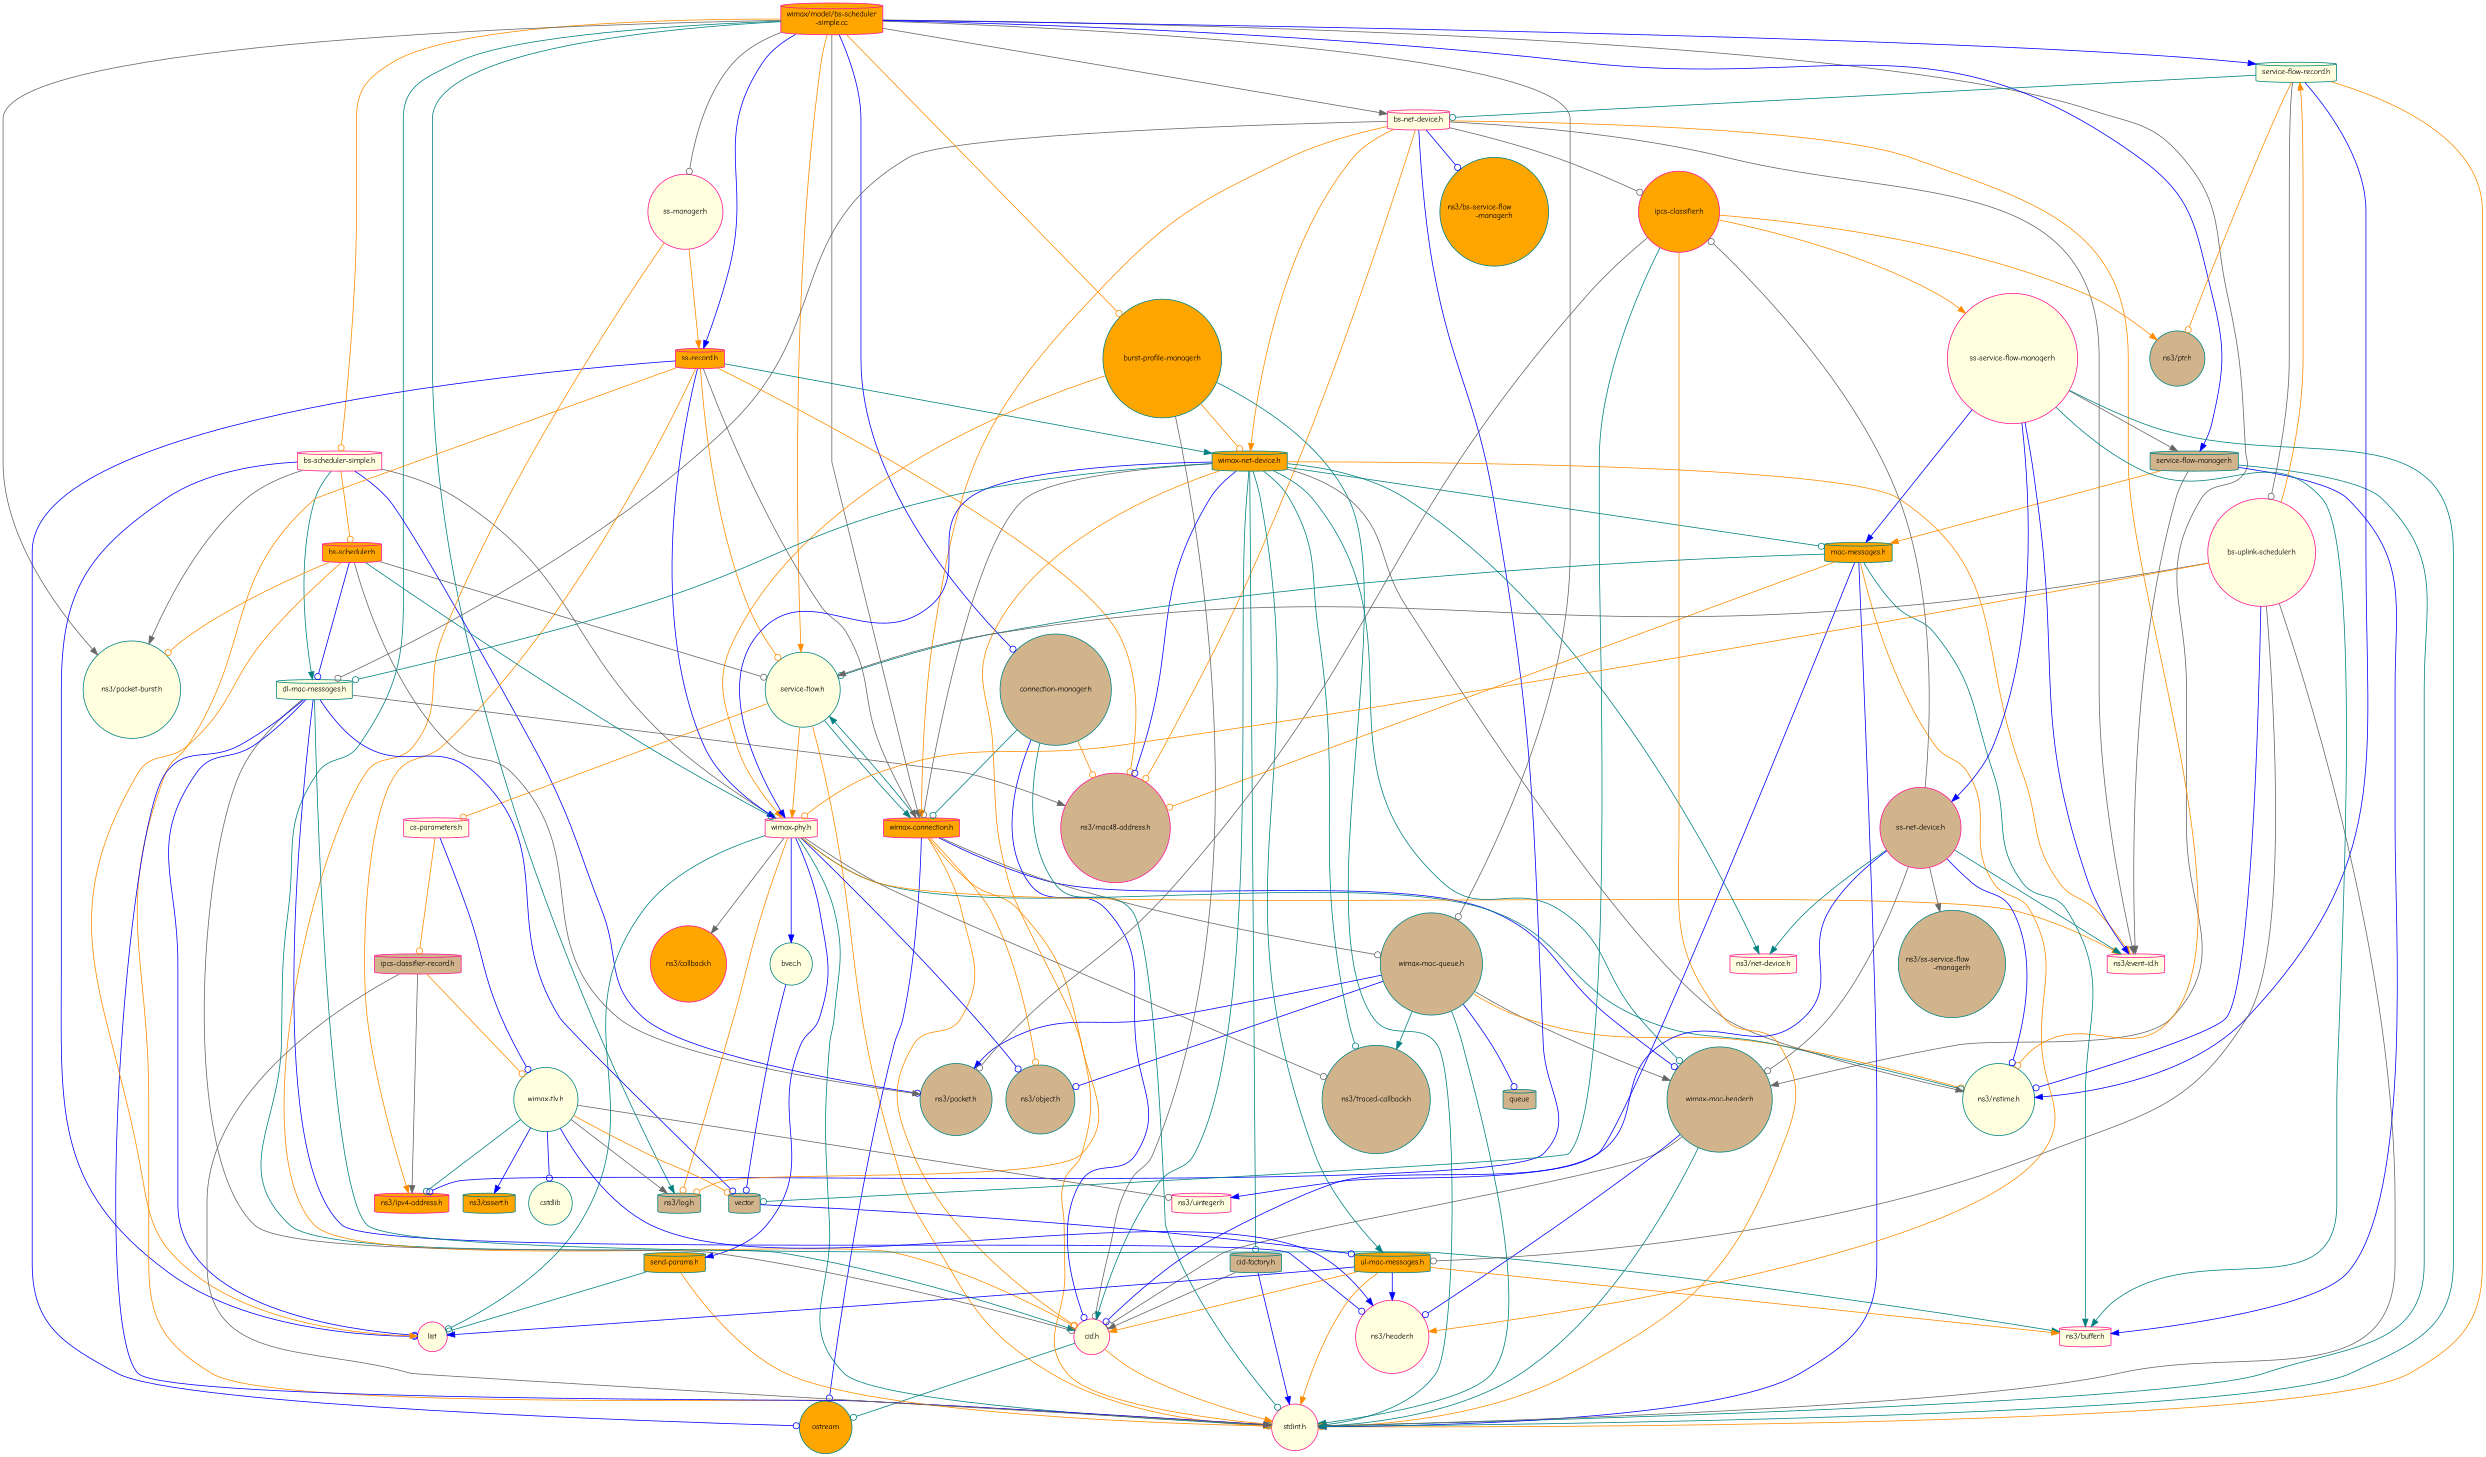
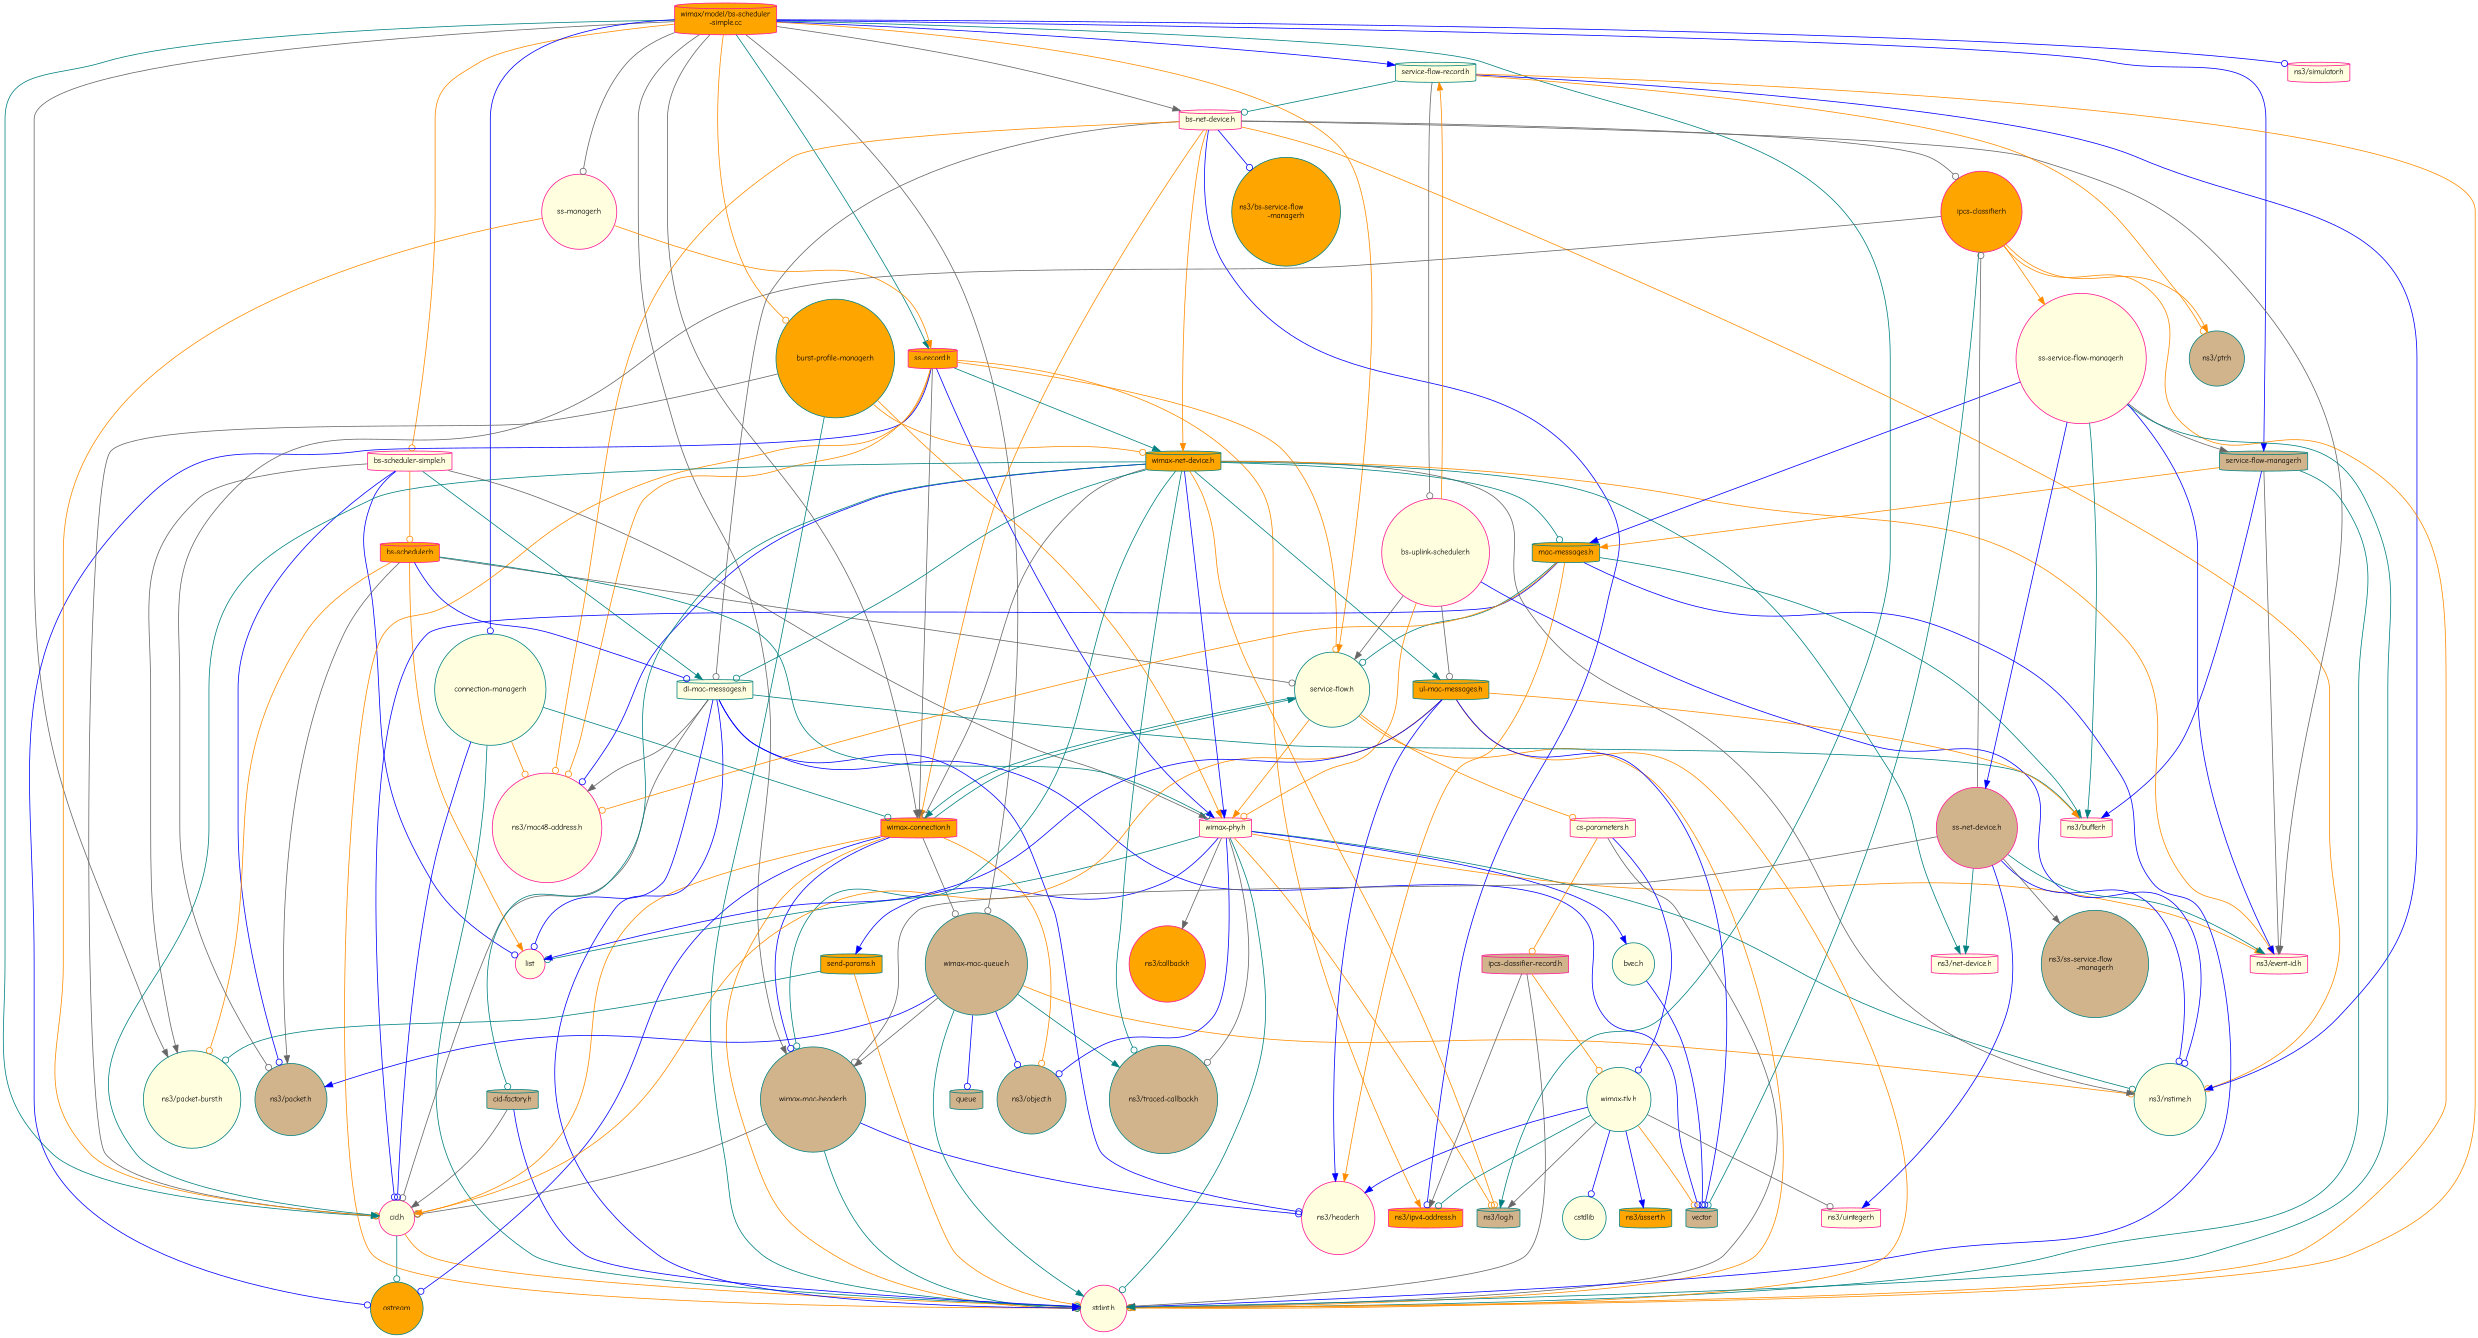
none -> (2319, 72)
(736, 179) -> (836, 185)
(1056, 690) -> (490, 690)
(1116, 828) -> (547, 828)
(1055, 1223) -> (1697, 858)
(549, 1301) -> (524, 1020)
(2224, 1362) -> (1673, 1273)
